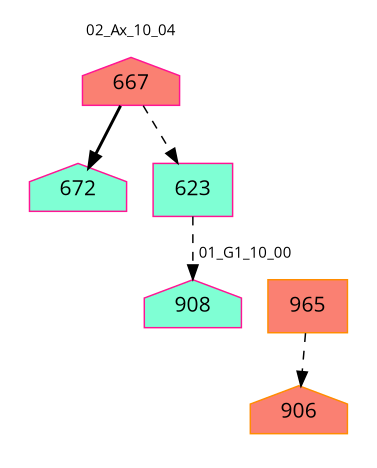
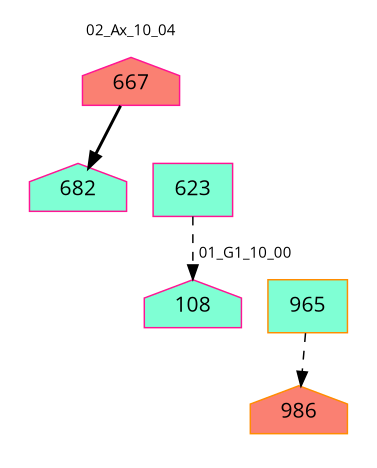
(157, 128) -> none
(78, 190) -> (78, 190)
(193, 306) -> (193, 306)
(308, 306) -> (308, 306)
(299, 412) -> (299, 412)
